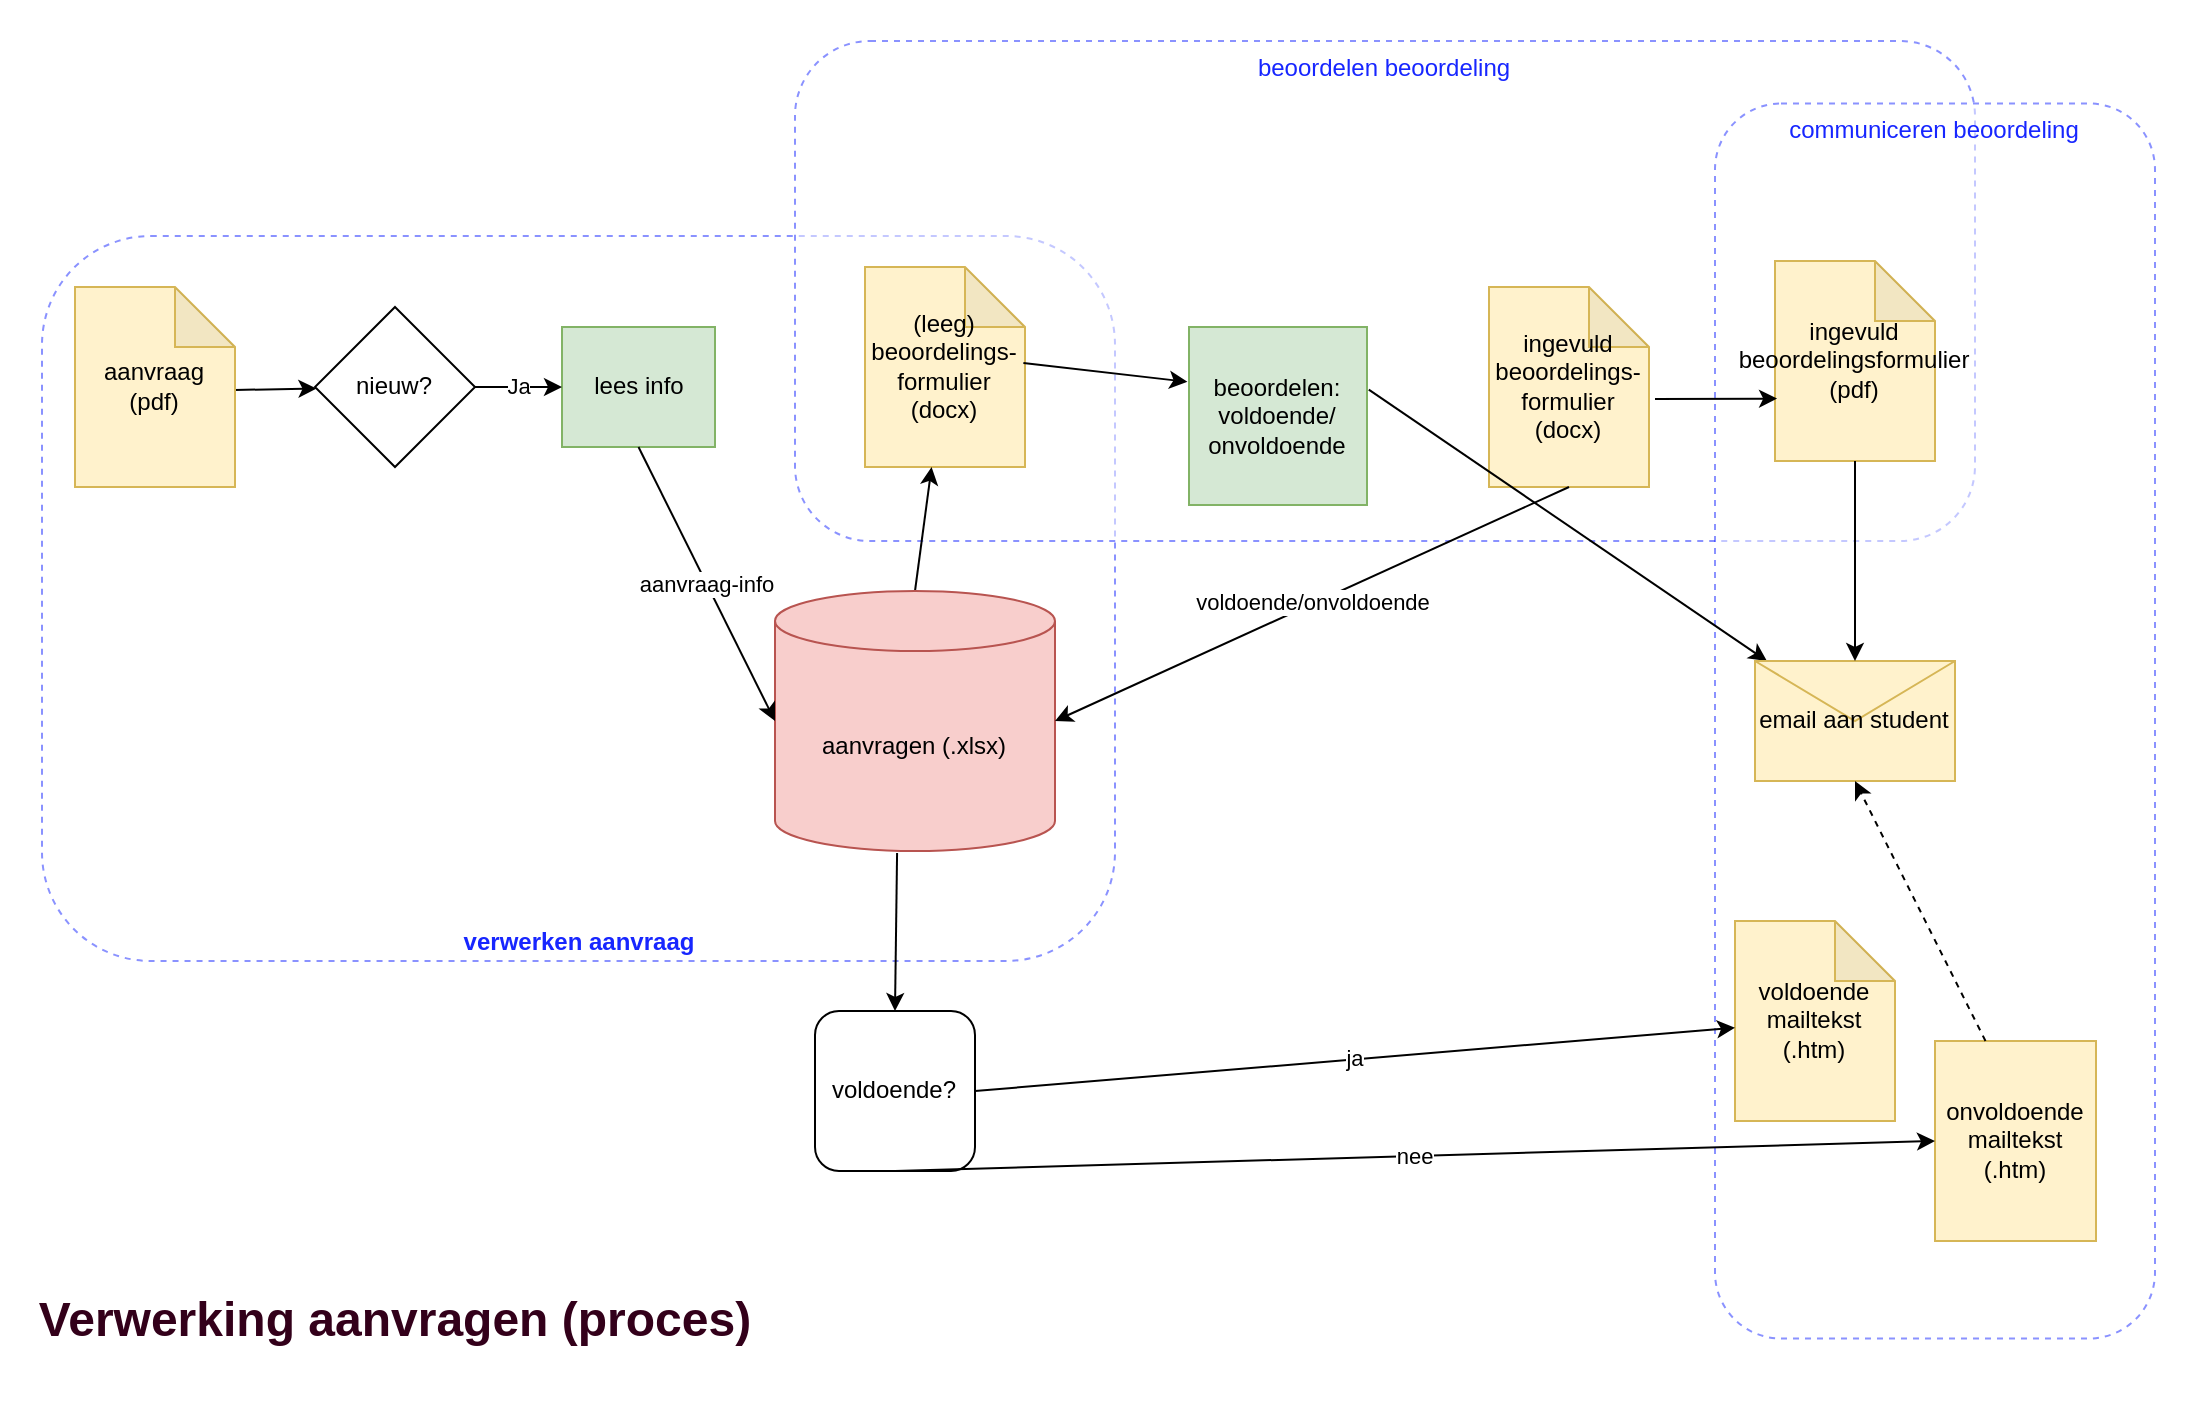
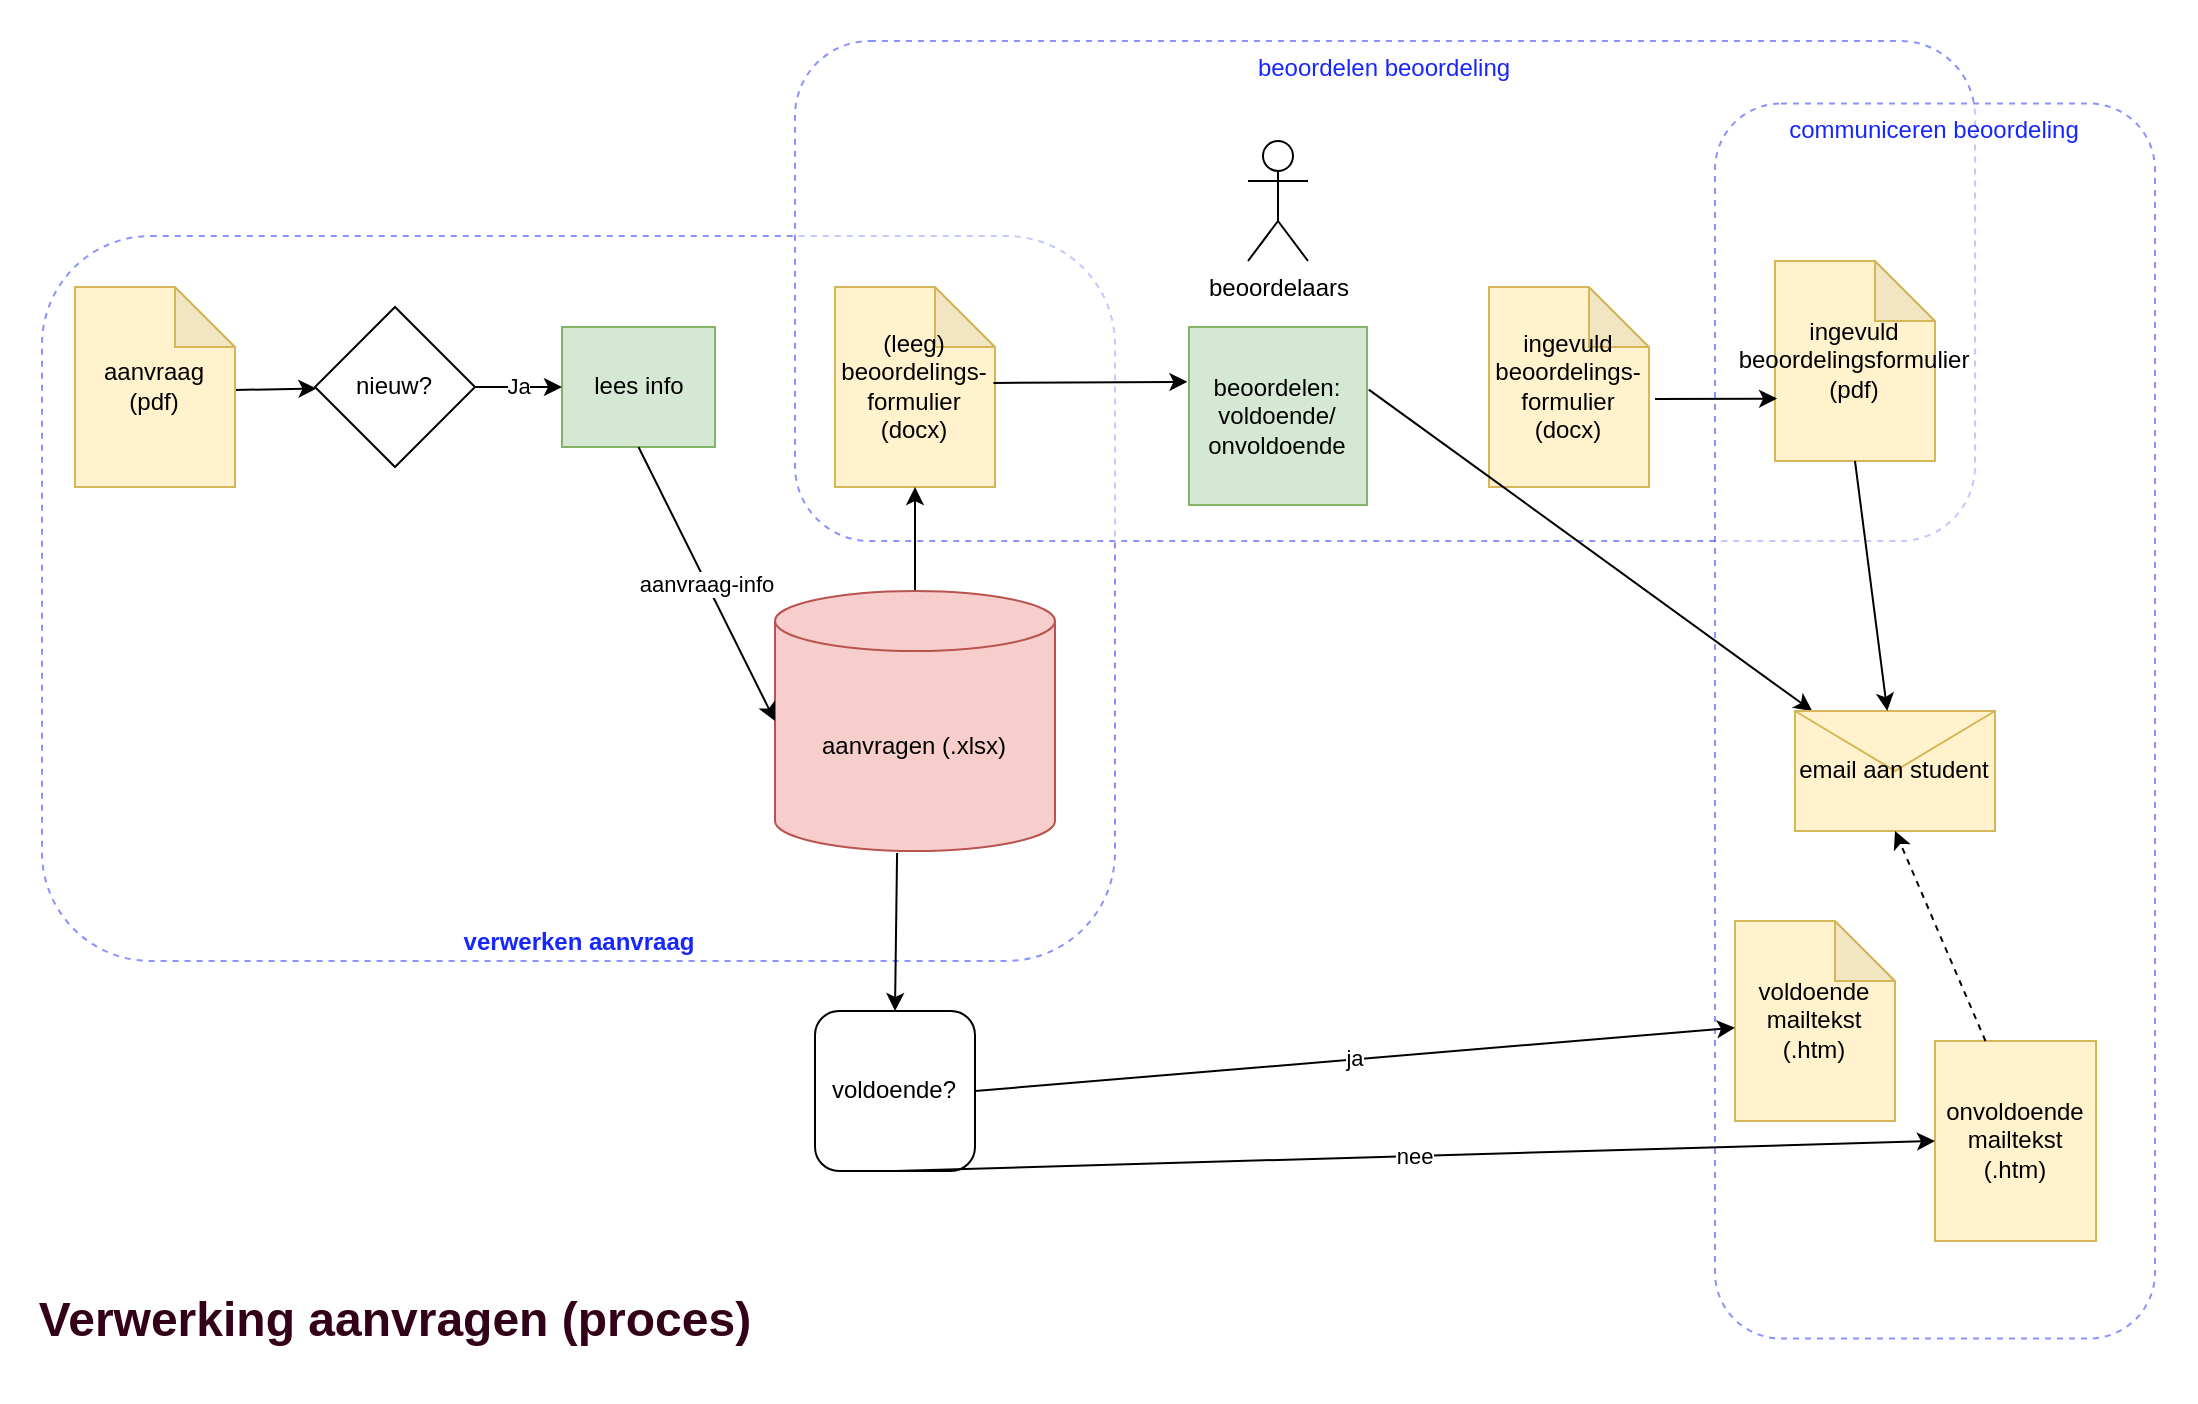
none -> (1278, 201)
(945, 367) -> (915, 387)
(1178, 665) -> none
(1855, 721) -> (1895, 771)
